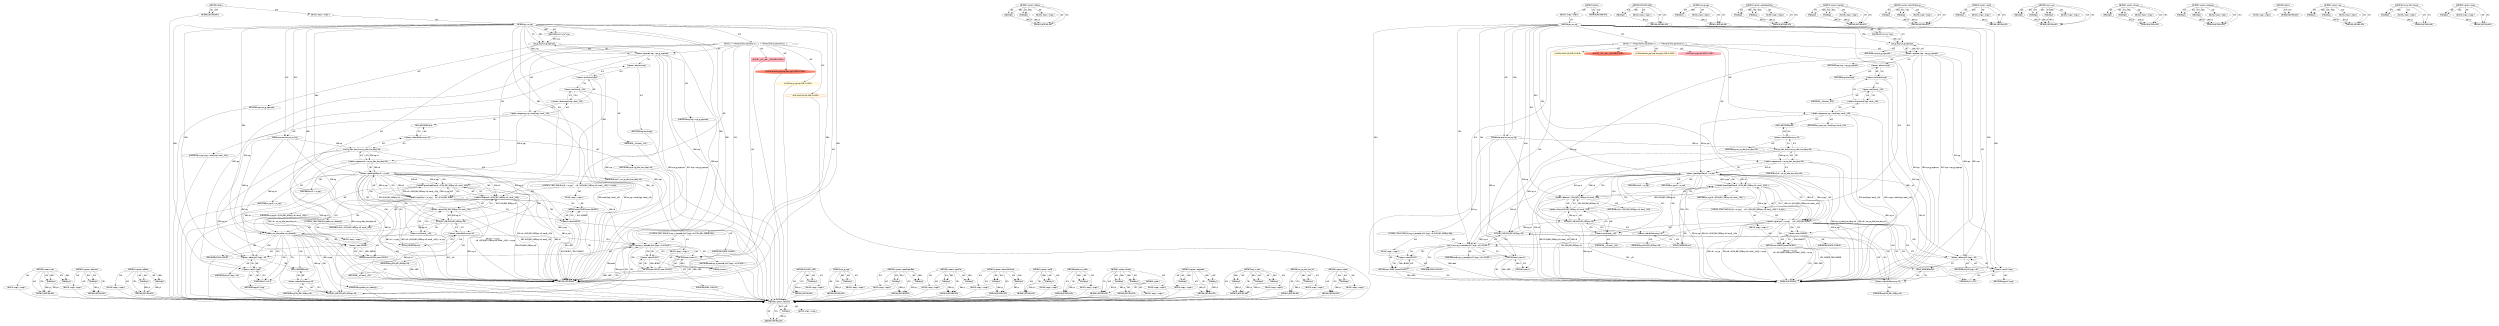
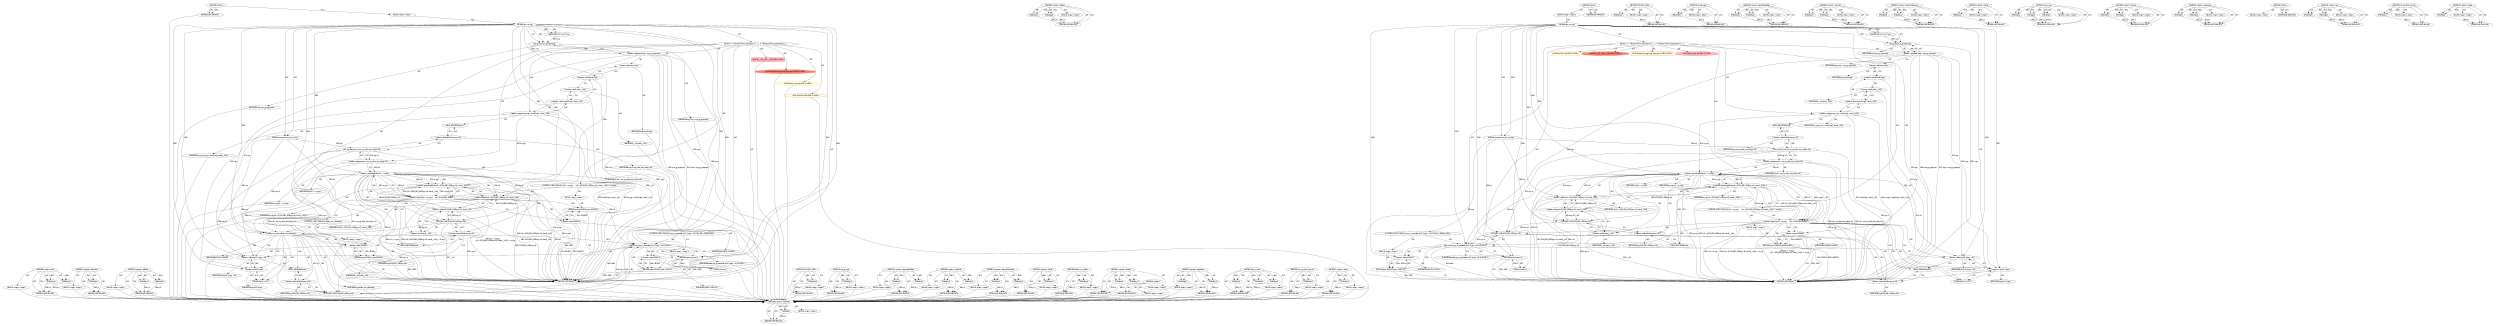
(328, 258) -> (325, 258)
